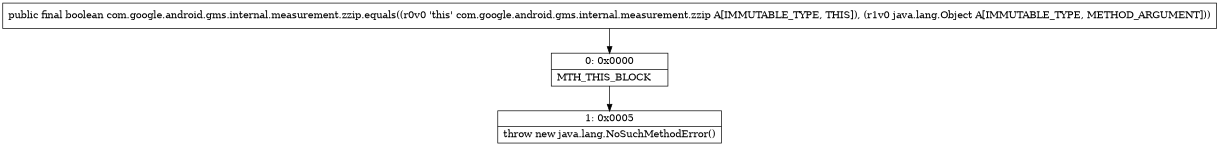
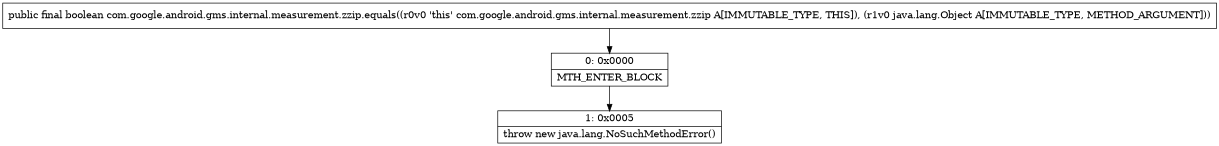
(604, 78) -> (610, 78)
